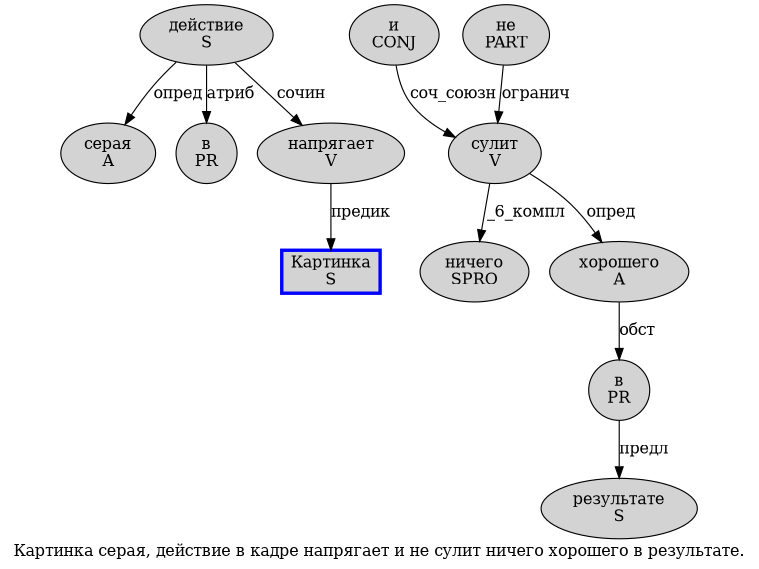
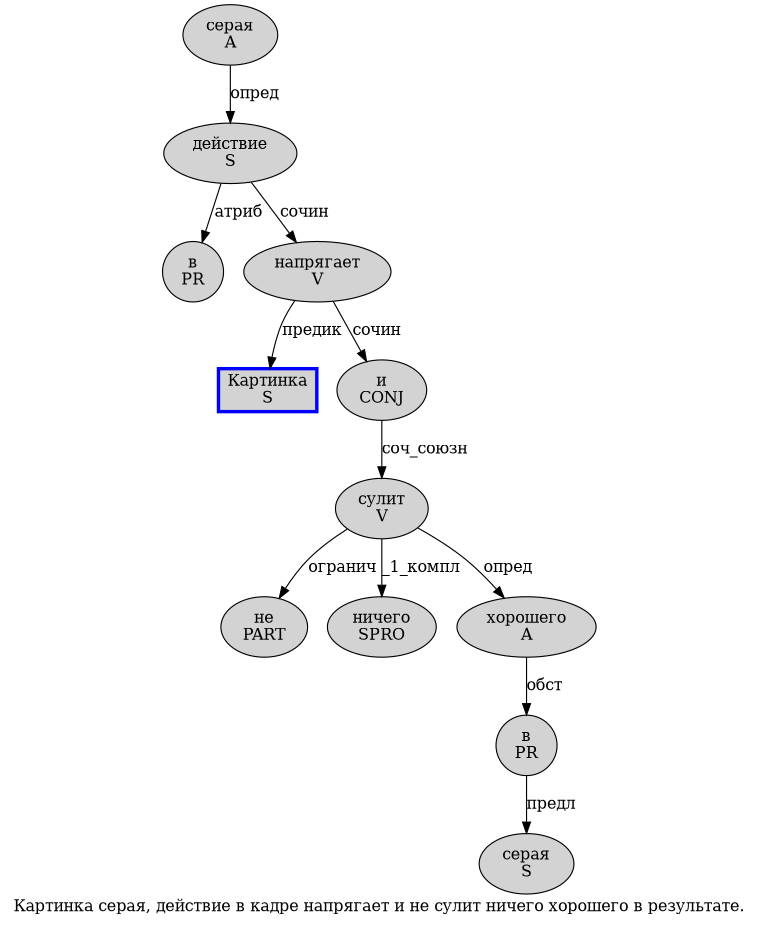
(152, 87) -> (230, 88)
(501, 88) -> (313, 555)
(527, 213) -> (421, 568)
none -> (347, 326)
(619, 509) -> (527, 864)
